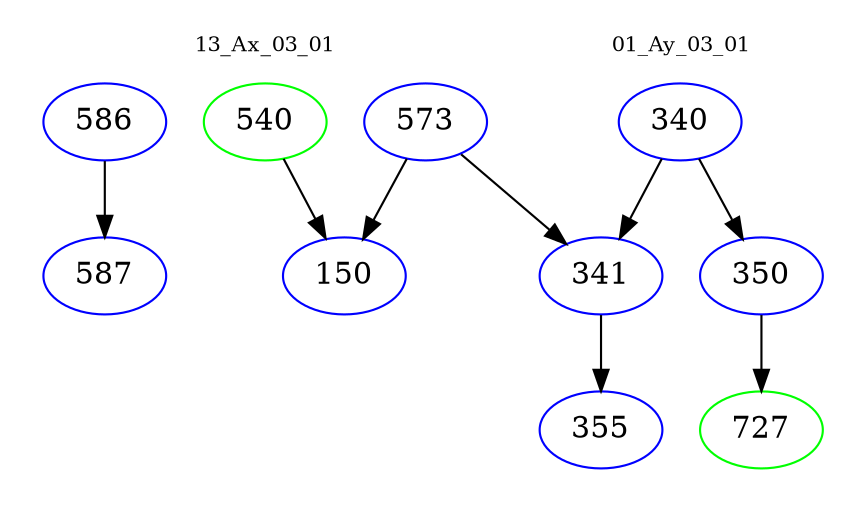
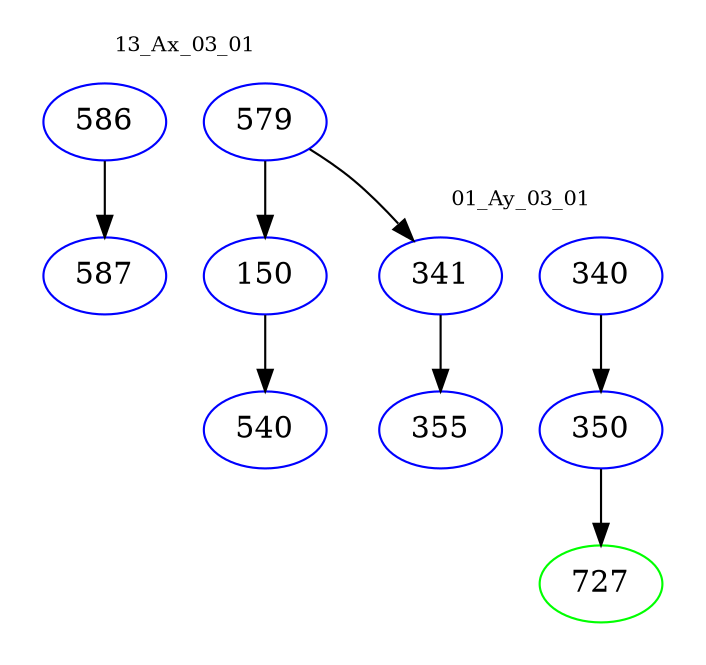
(265, 122) -> (265, 430)
(426, 122) -> (265, 122)
(299, 189) -> (265, 342)
(646, 189) -> none
